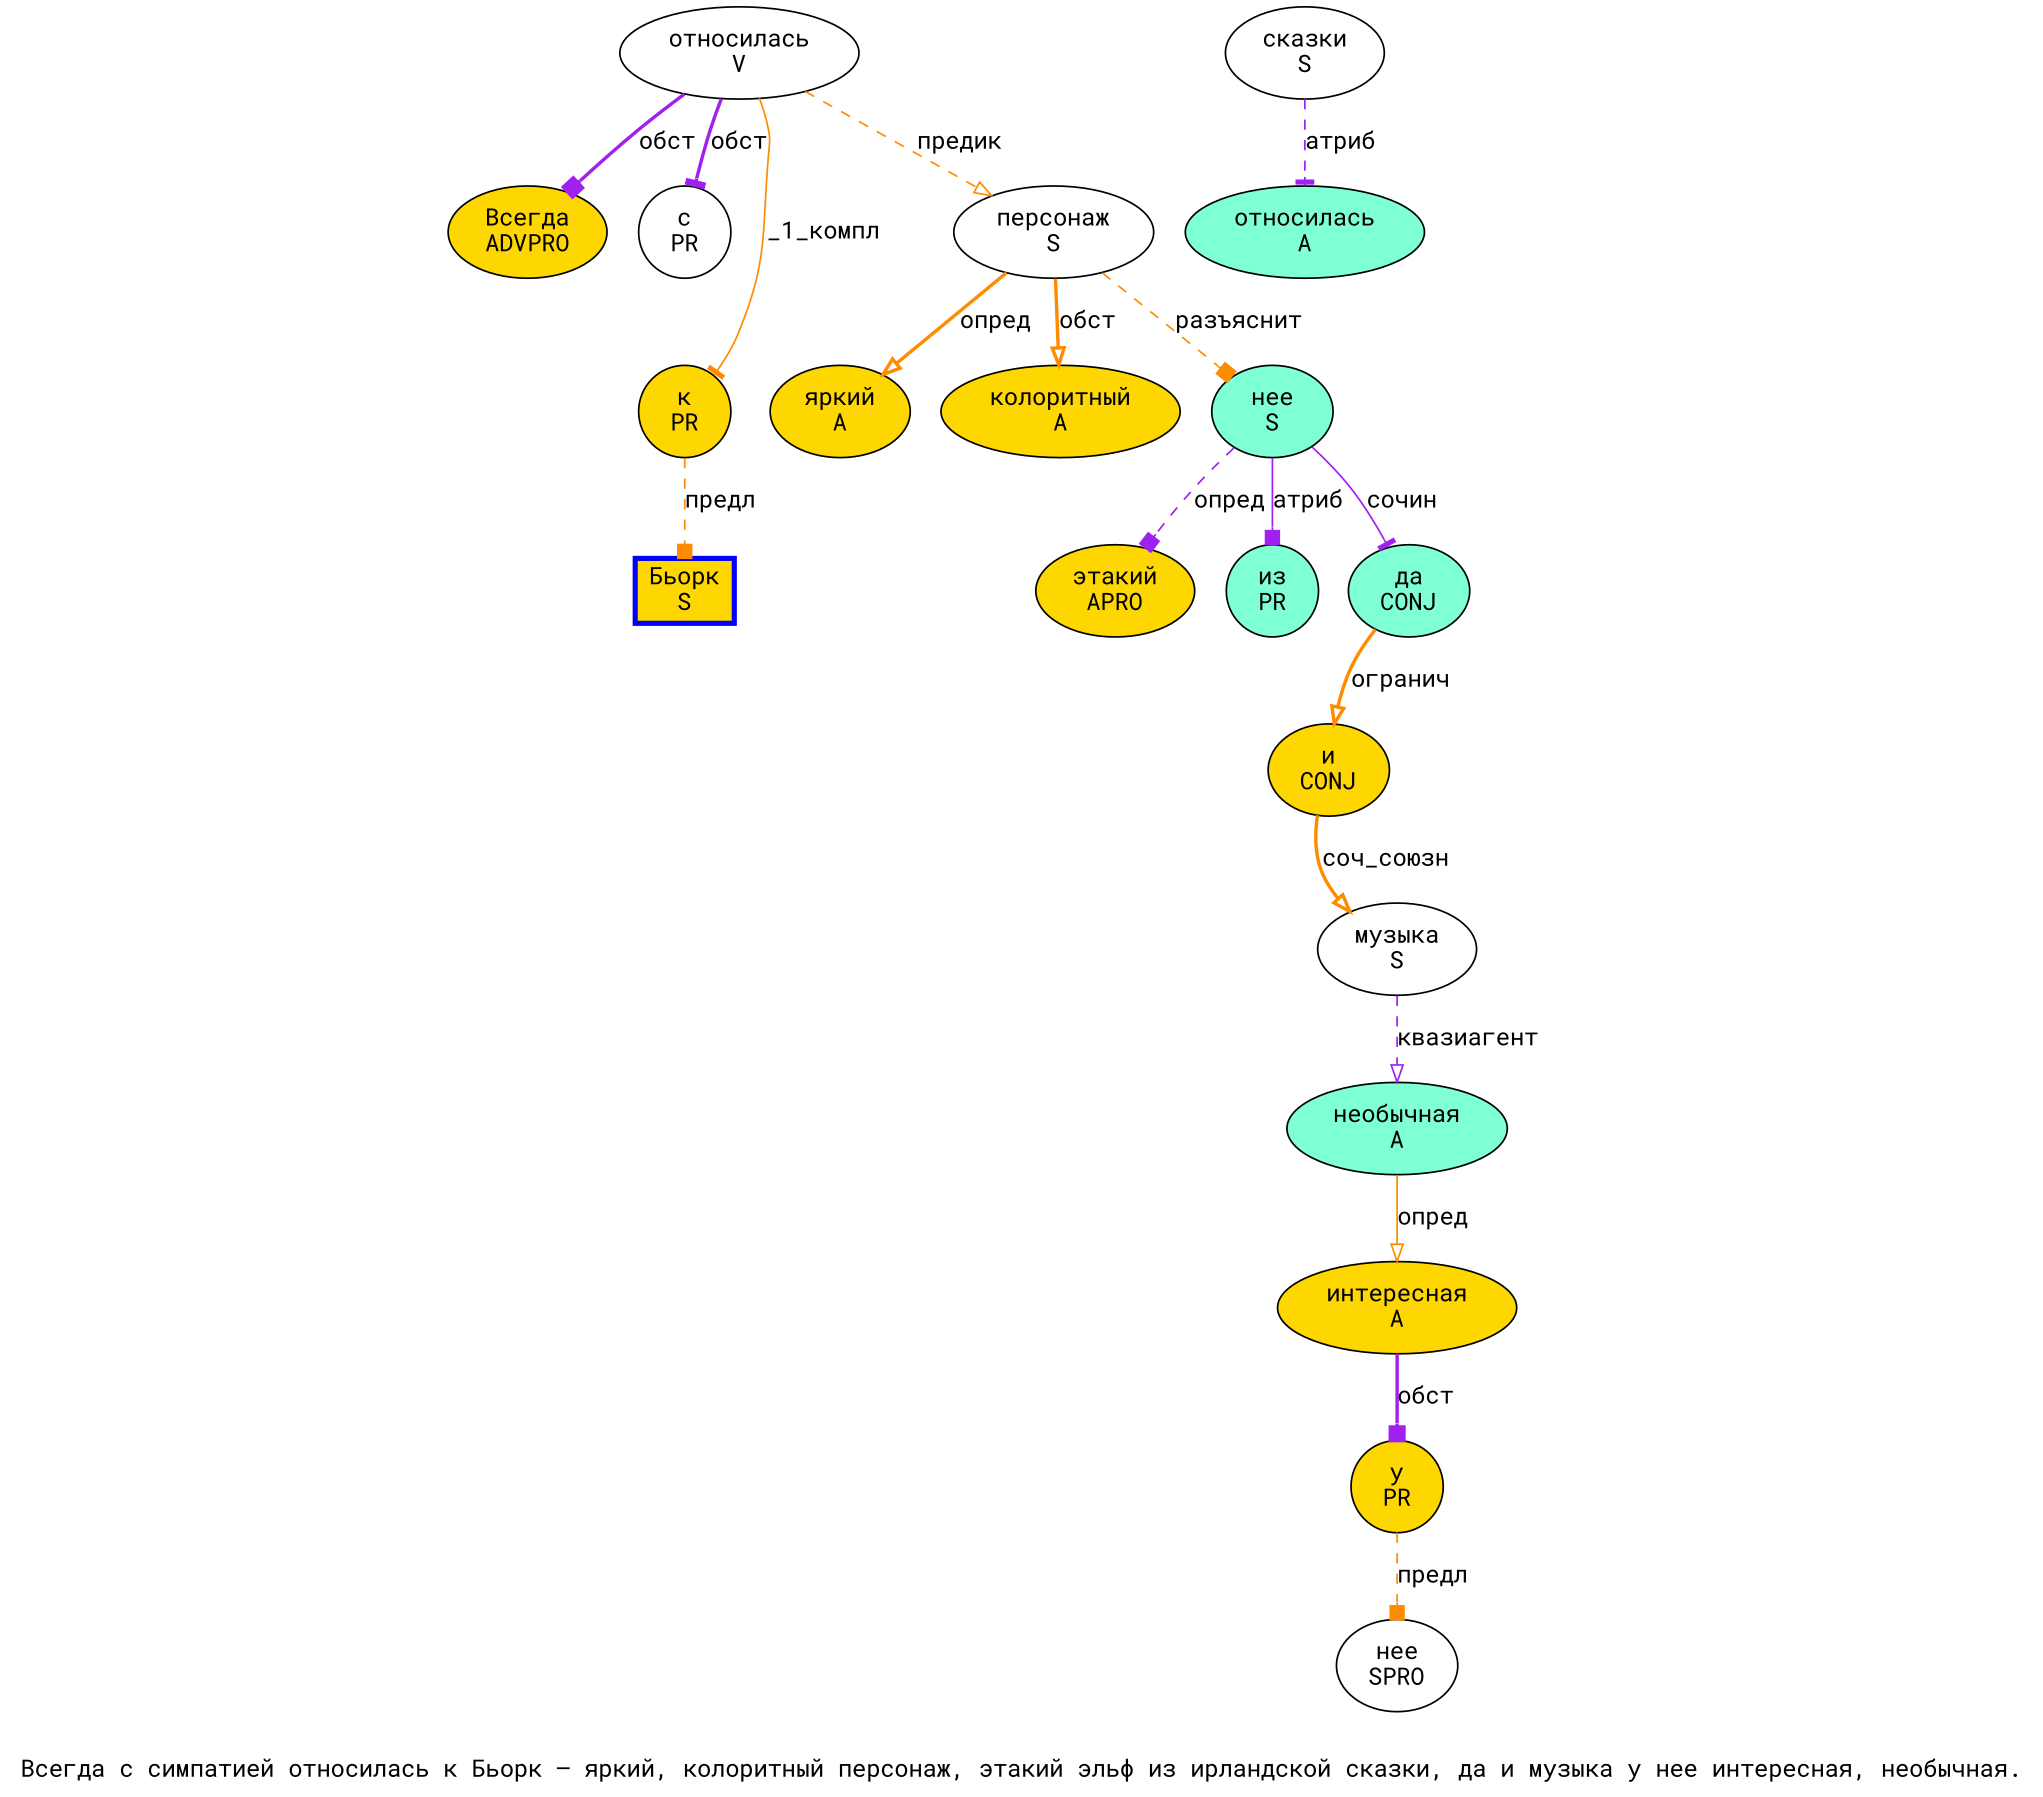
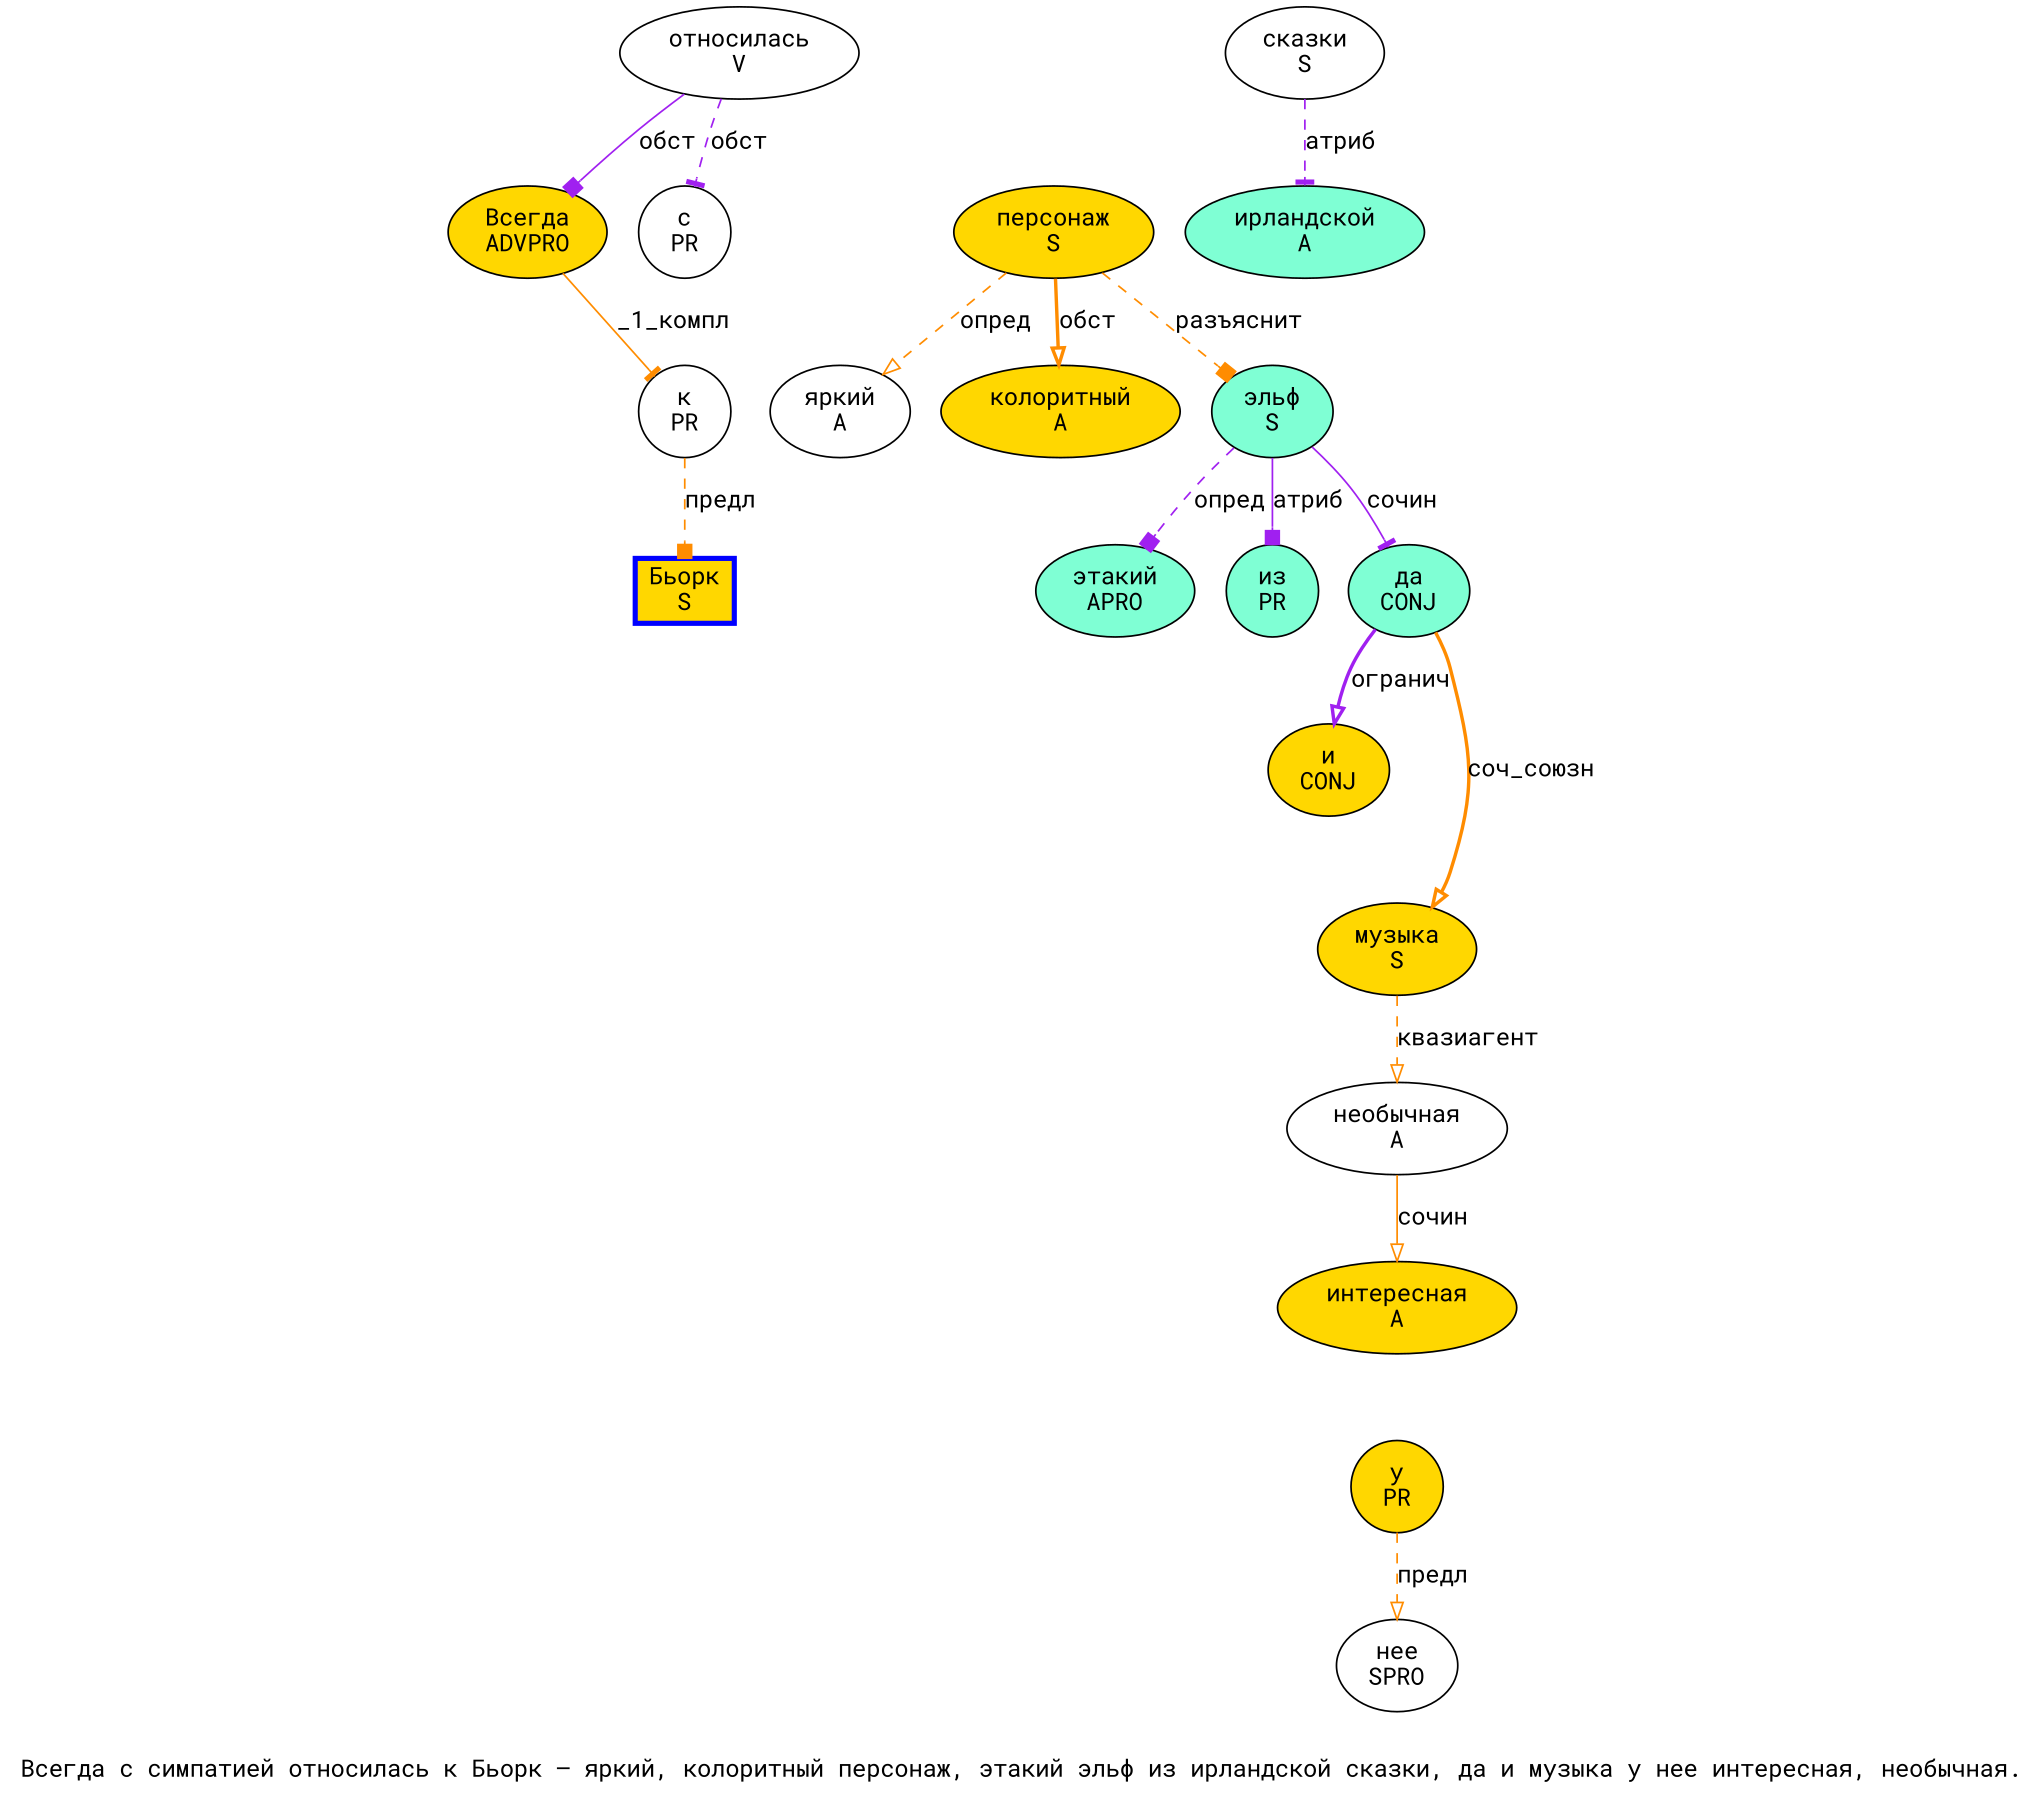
(631, 136) -> (631, 136)
(708, 138) -> (708, 138)
(891, 139) -> none
(1054, 232) -> (1054, 232)
(1305, 232) -> (1305, 232)
(763, 237) -> (606, 322)
(952, 318) -> (952, 318)
(685, 411) -> (685, 411)
(840, 411) -> (840, 411)
(1272, 411) -> (1272, 411)
(1115, 591) -> (1115, 591)
(1352, 666) -> (1352, 666)
(1318, 859) -> (1468, 762)
(1397, 949) -> (1397, 949)
(1397, 1030) -> (1397, 1030)
(1397, 1128) -> (1397, 1128)
(1433, 1218) -> (1433, 1218)
(1397, 1388) -> none
(1397, 1567) -> (1397, 1567)
